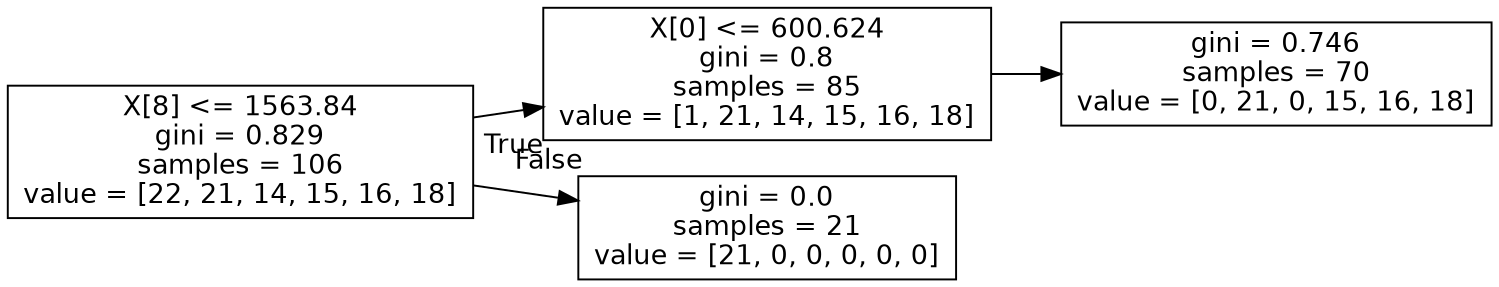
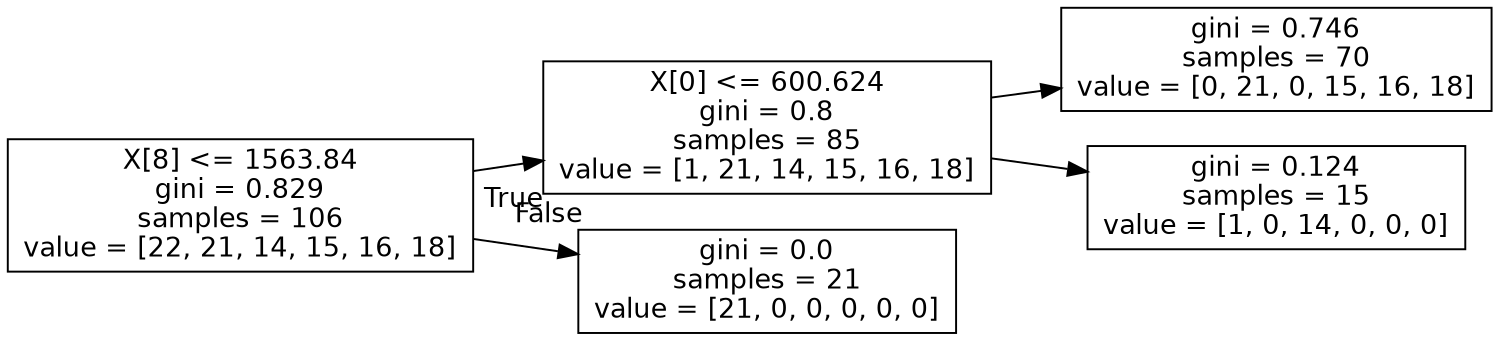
none -> (1276, 198)
